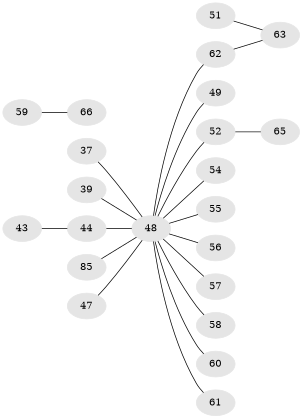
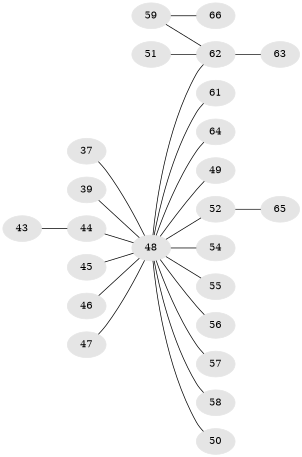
(248, 25) -> (184, 54)
none -> (183, 35)
none -> (216, 132)
(87, 267) -> (87, 267)
none -> (87, 306)
(216, 364) -> (216, 441)
